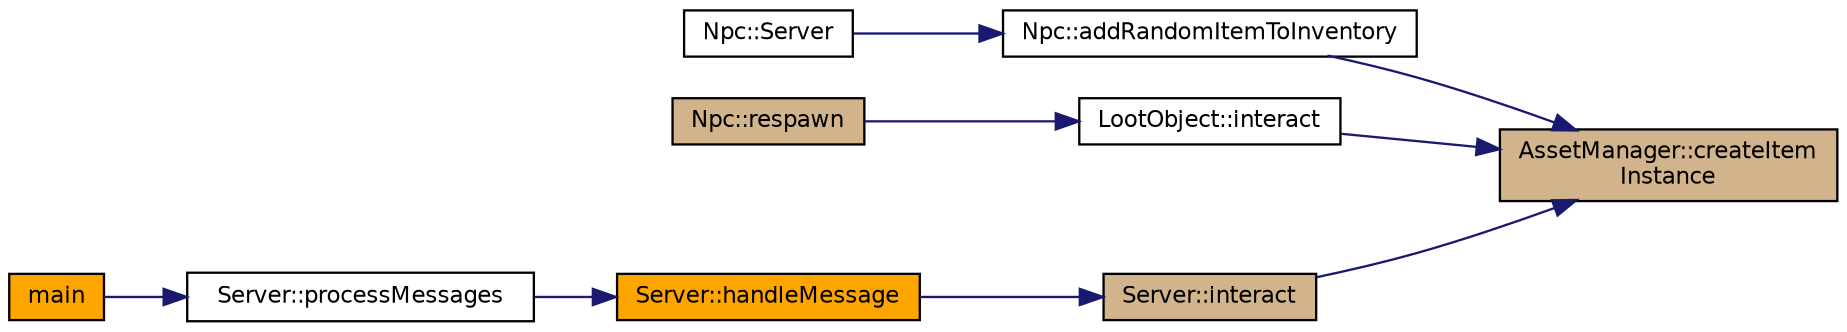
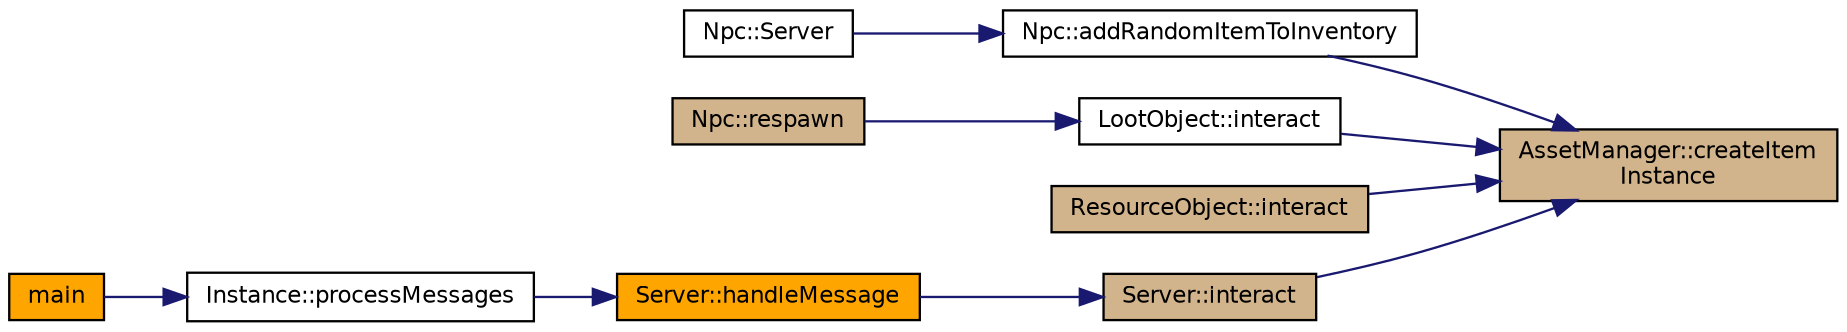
none -> (1210, 209)
(361, 297) -> (361, 297)
